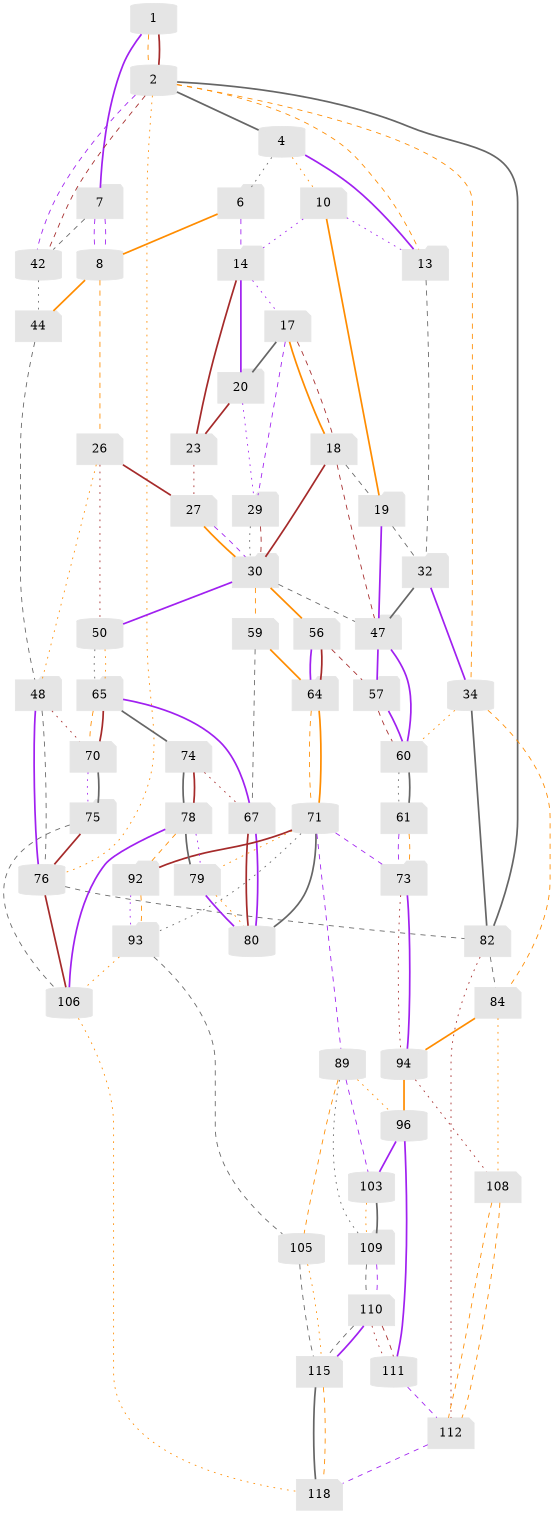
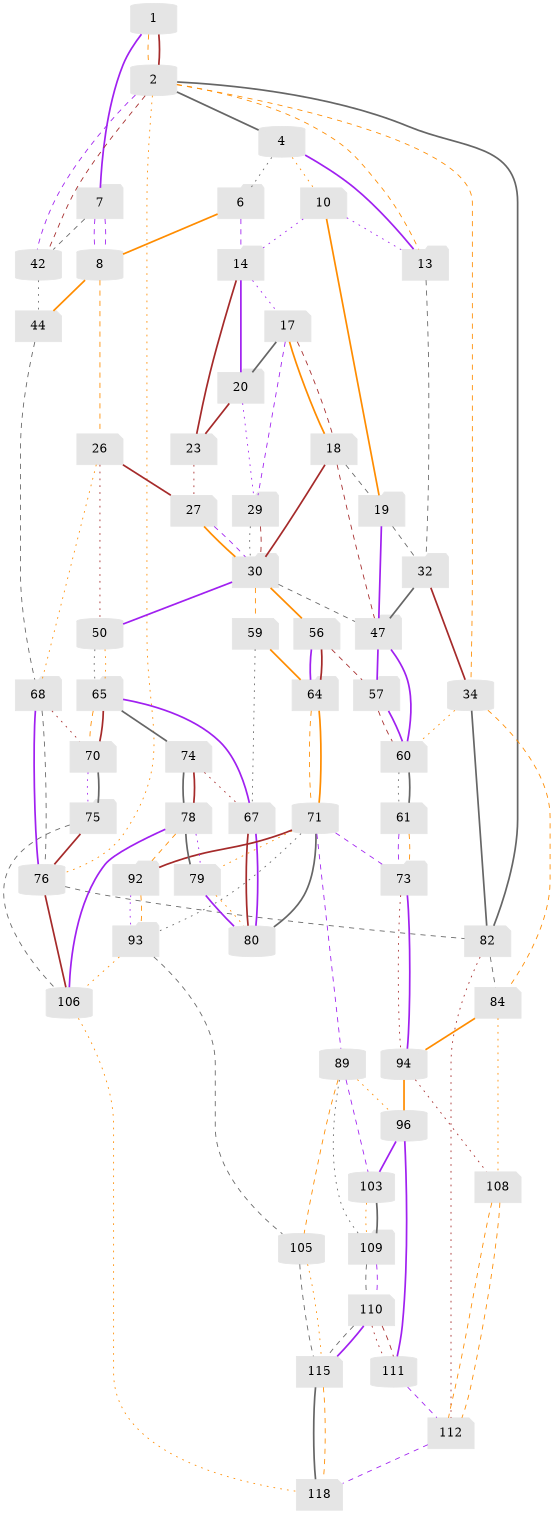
(448, 634) -> (448, 634)
(38, 695) -> (38, 695)
(254, 726) -> (254, 726)
